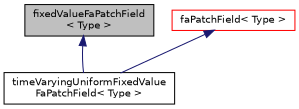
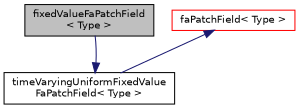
(83, 59) -> (96, 49)
